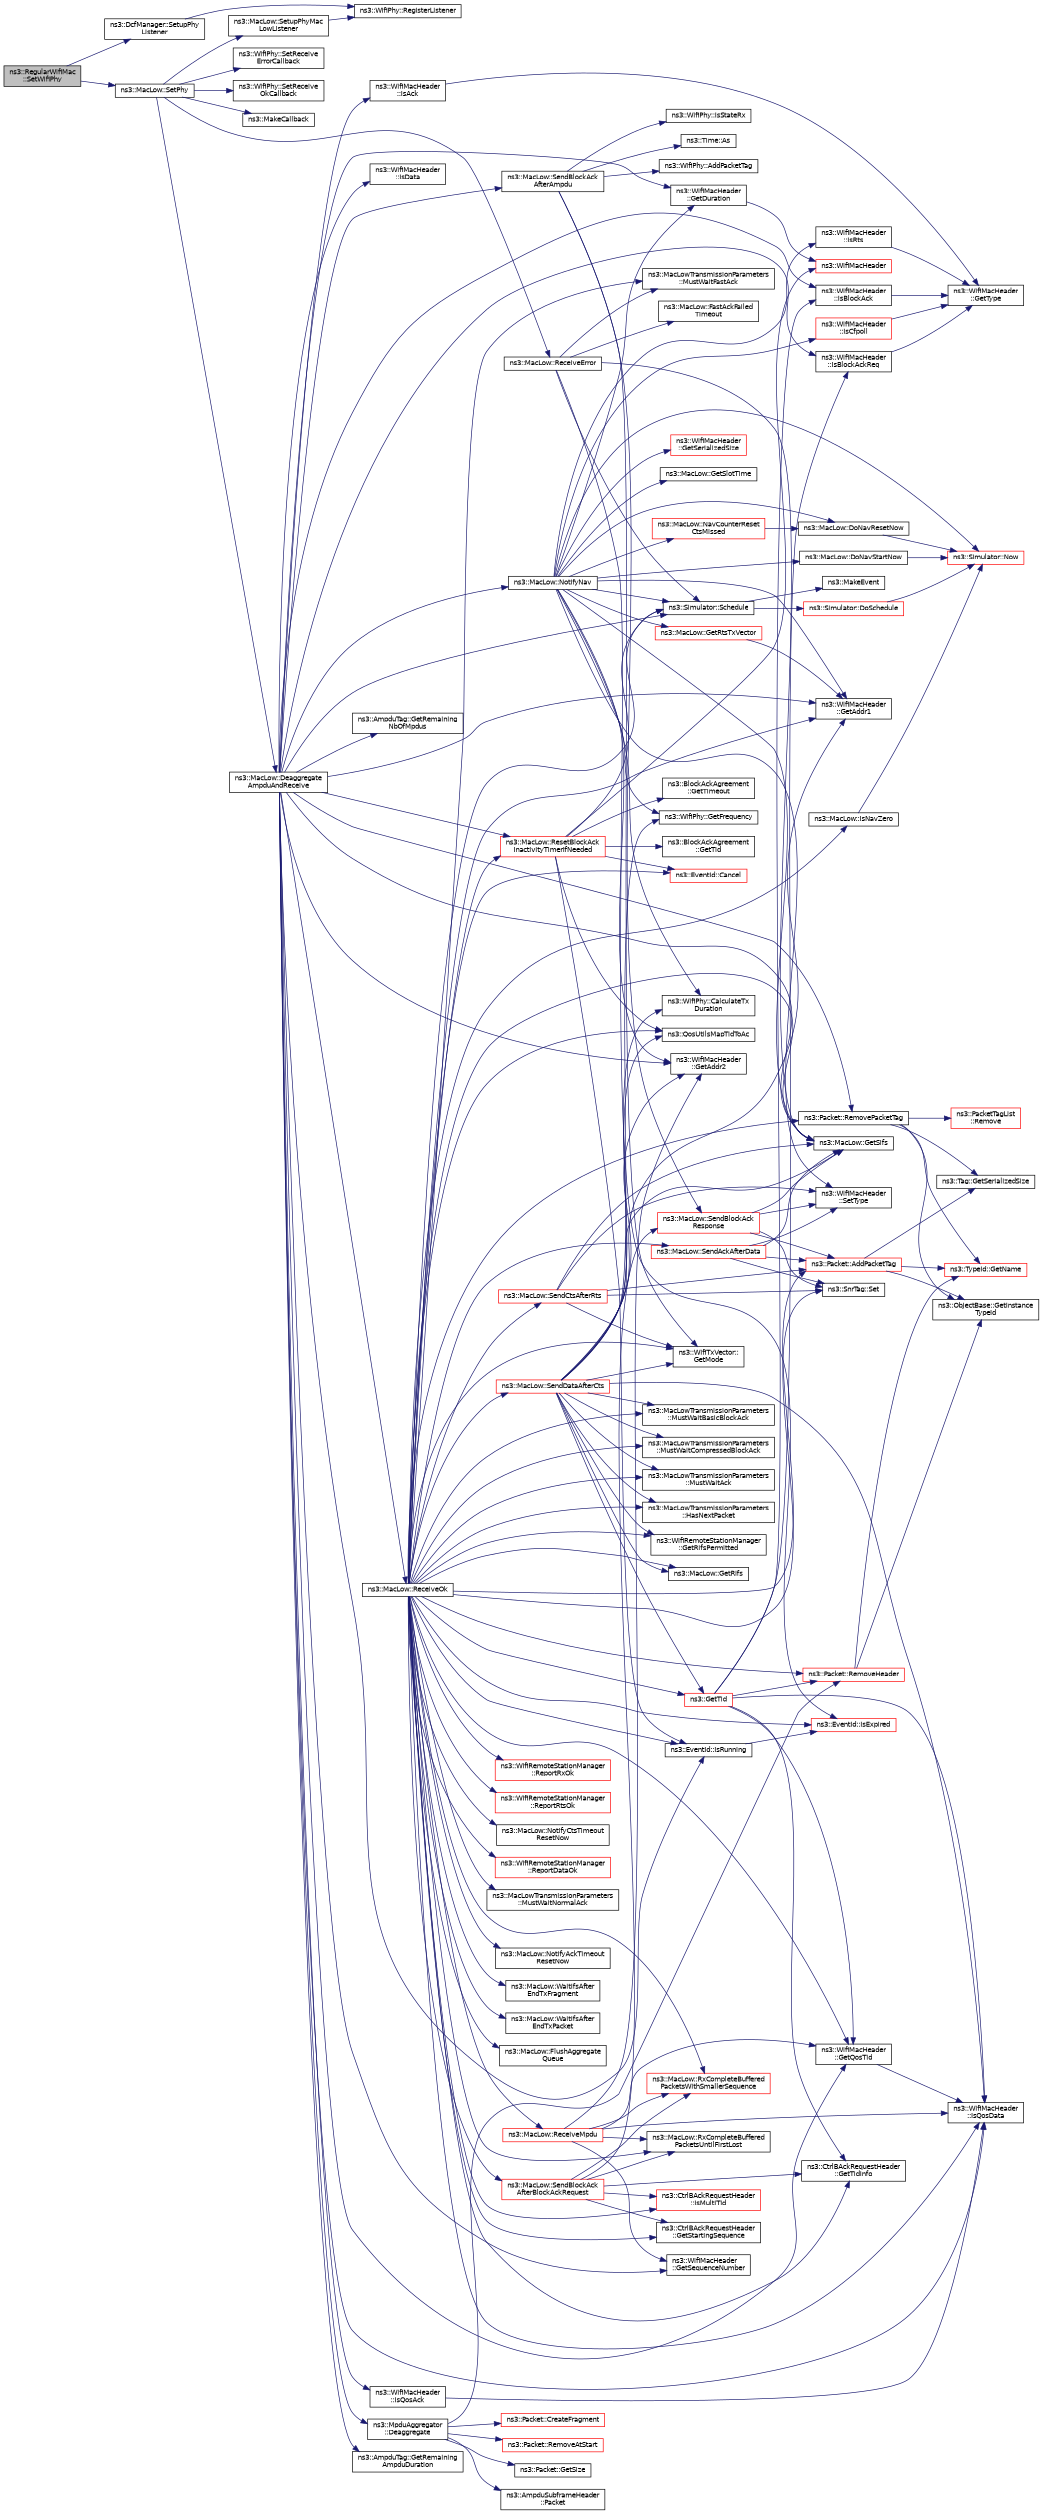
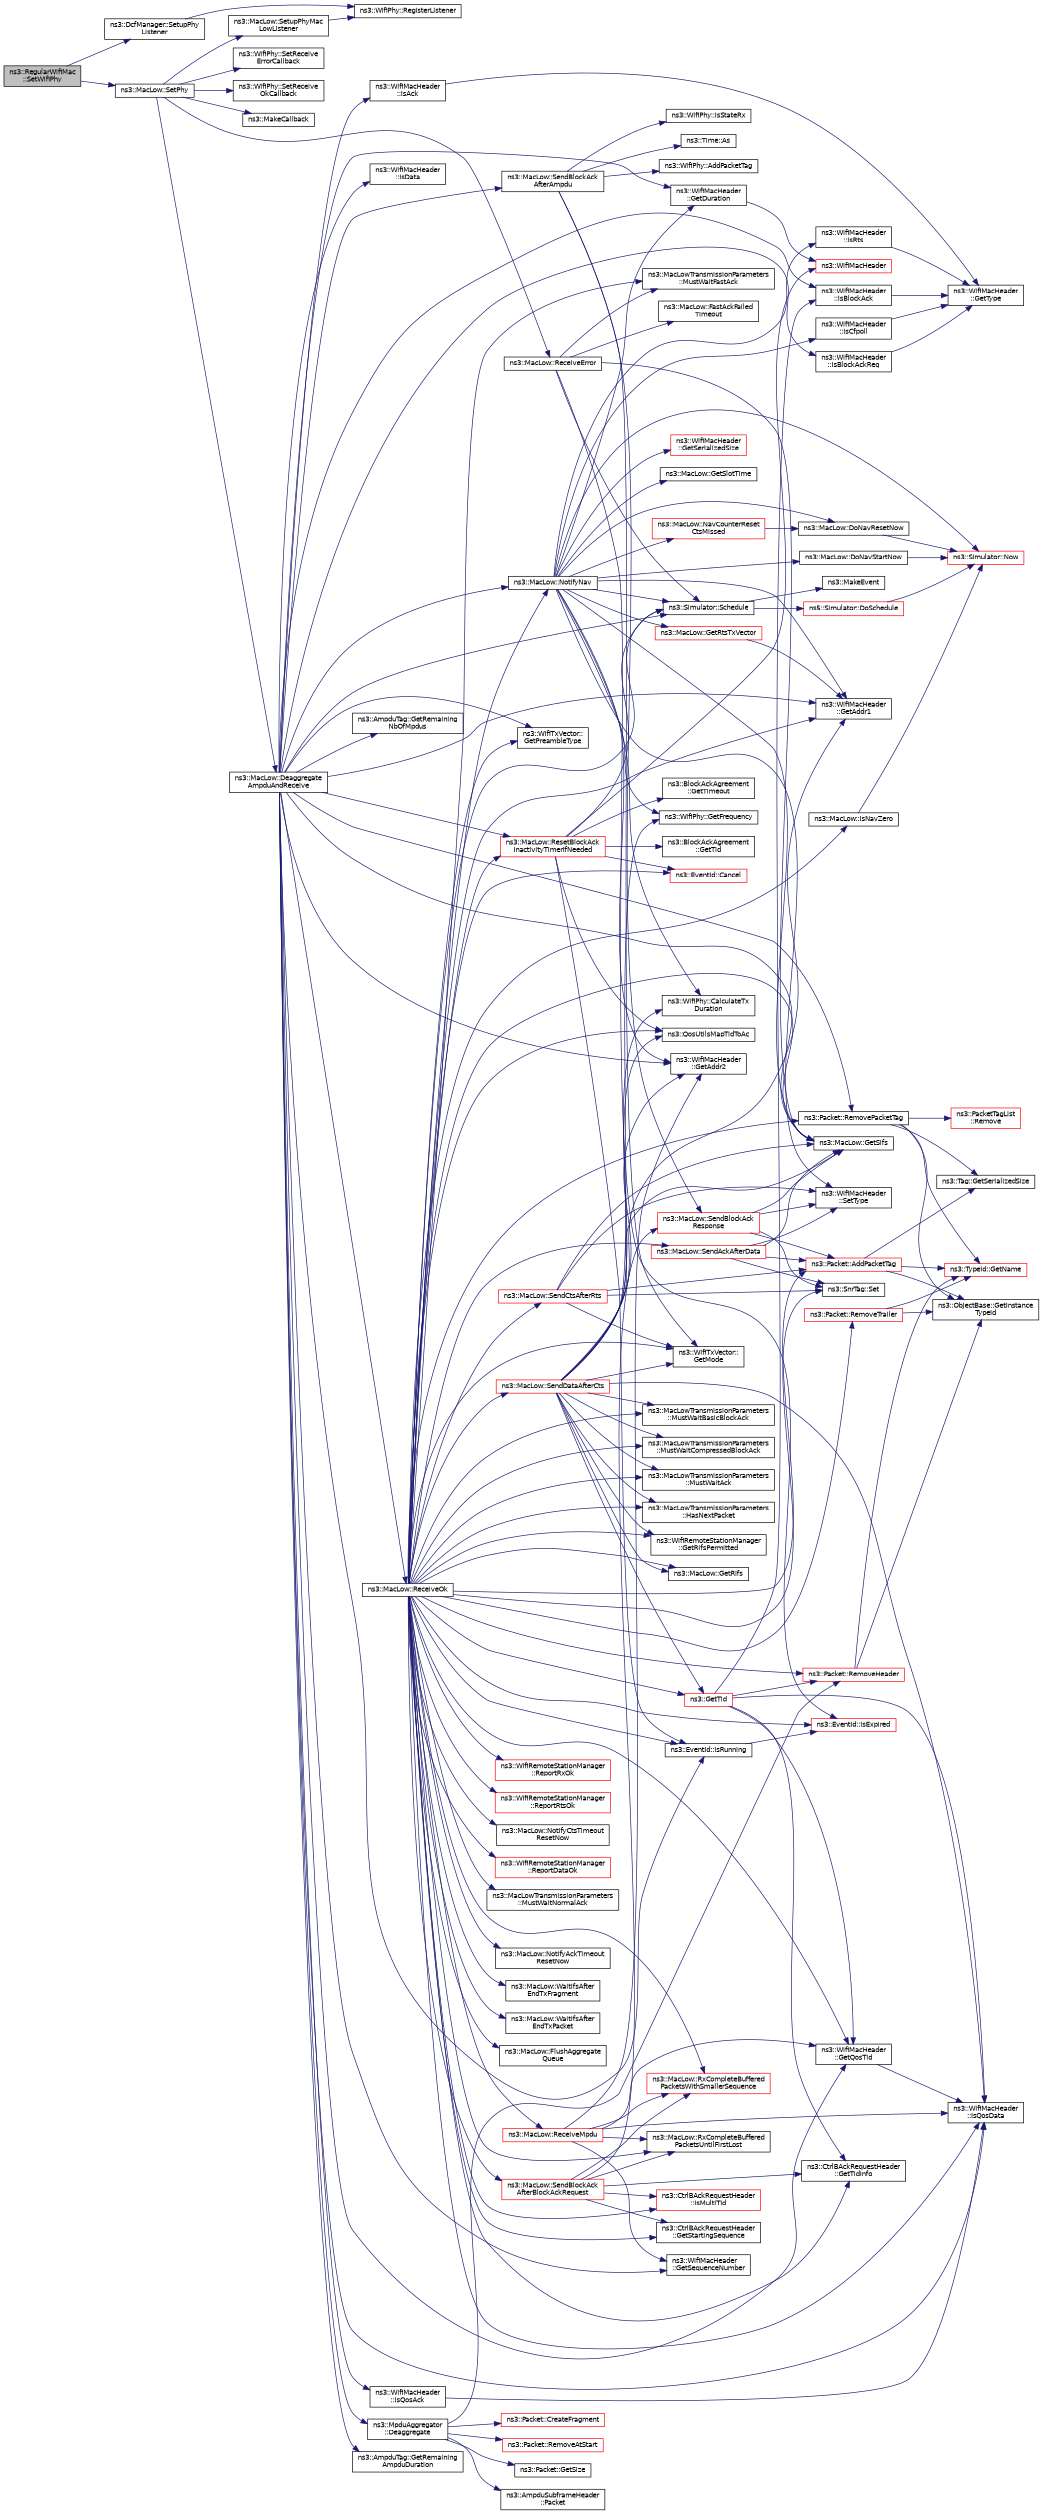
(854, 329) -> (854, 329)
(854, 609) -> (854, 609)
none -> (553, 738)
(790, 1074) -> none
none -> (440, 1082)
none -> (854, 1315)
